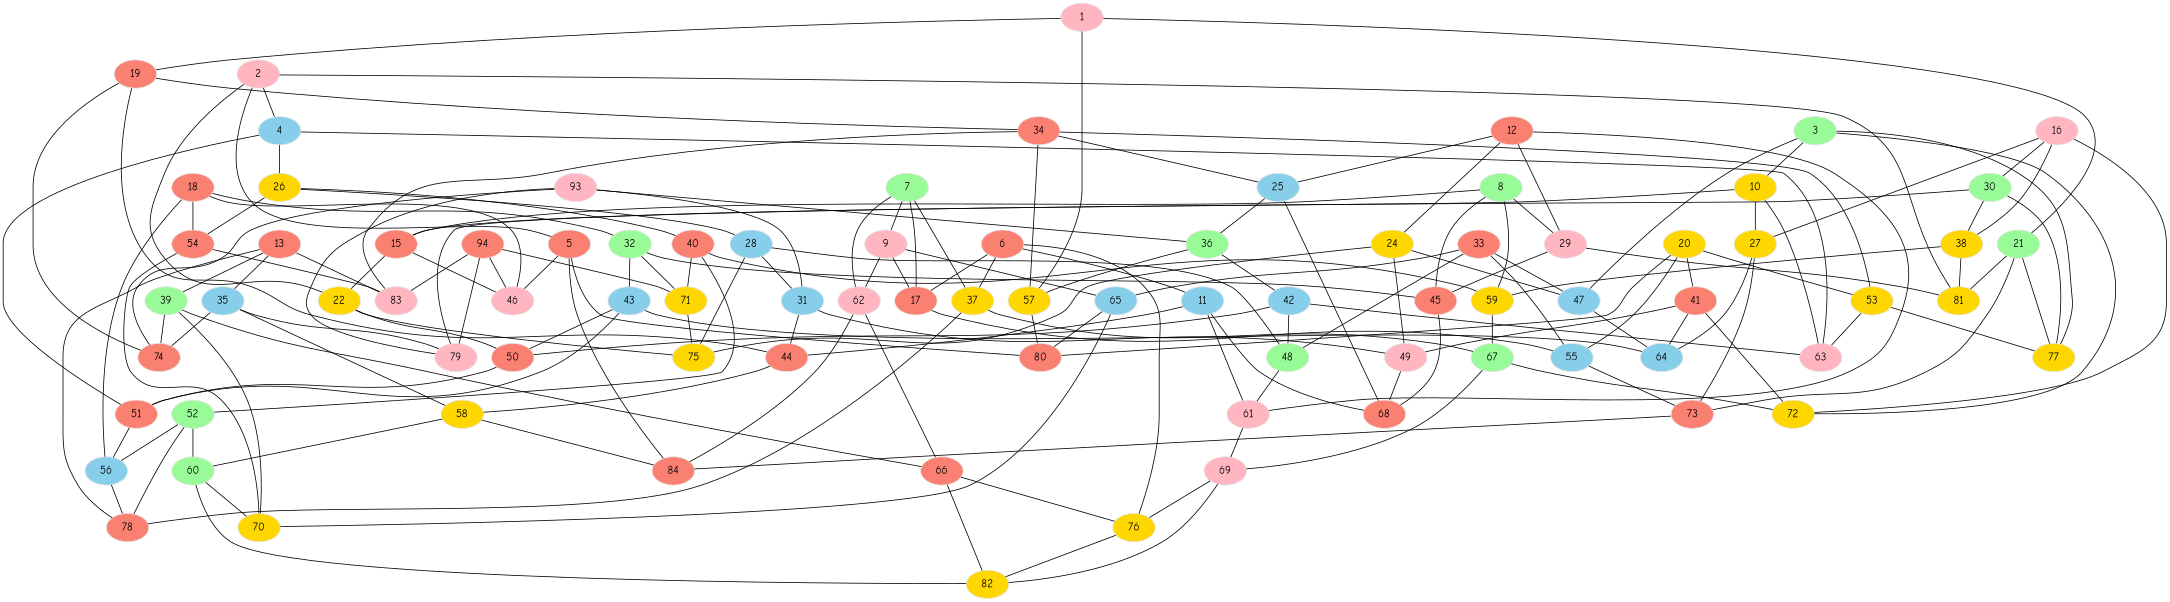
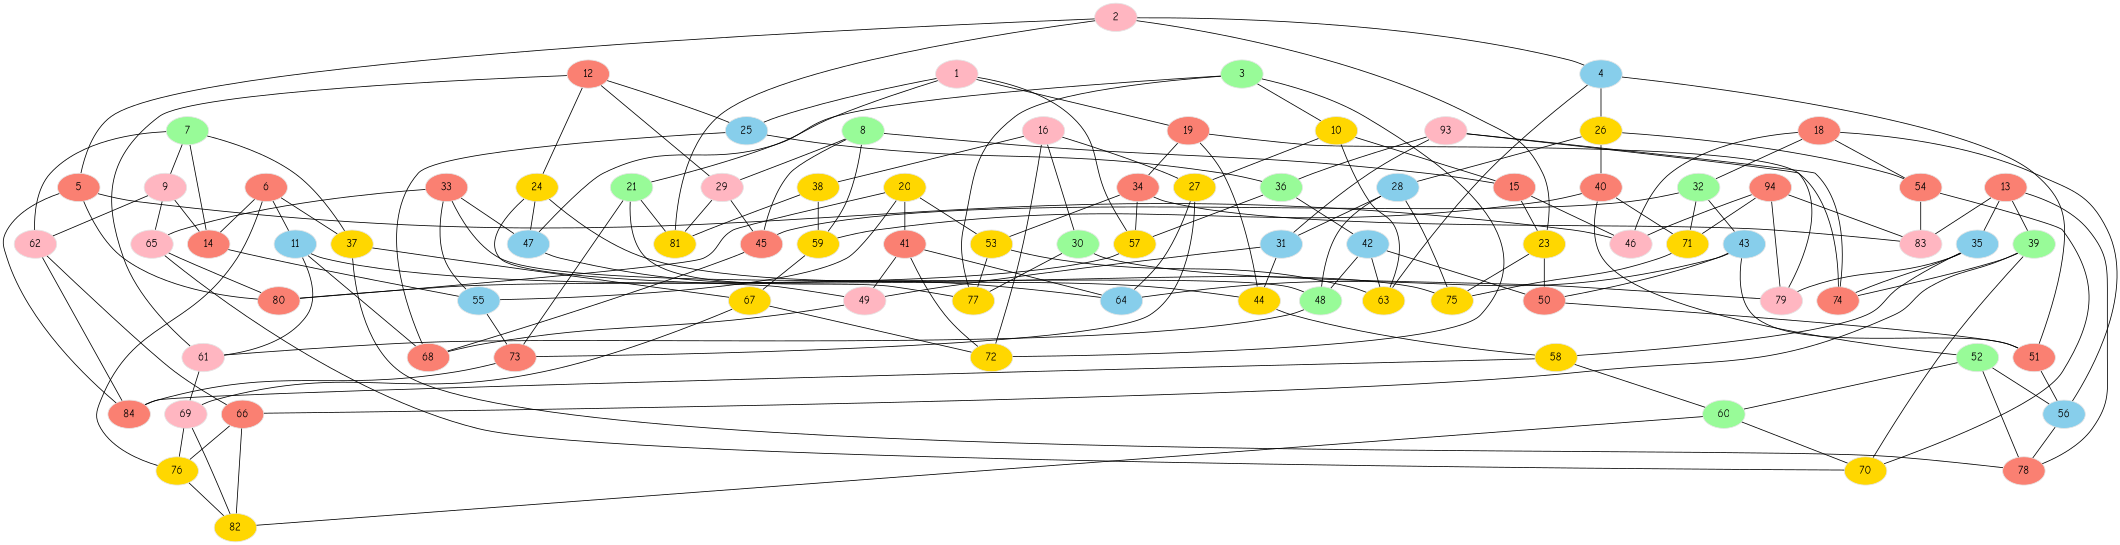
(1158, 159) -> (849, 97)
(1976, 216) -> none
(339, 301) -> (1544, 244)
(916, 301) -> (209, 244)
(1116, 301) -> (152, 244)
(787, 358) -> (1259, 301)
(1492, 358) -> (750, 301)
(1821, 358) -> (1384, 301)
